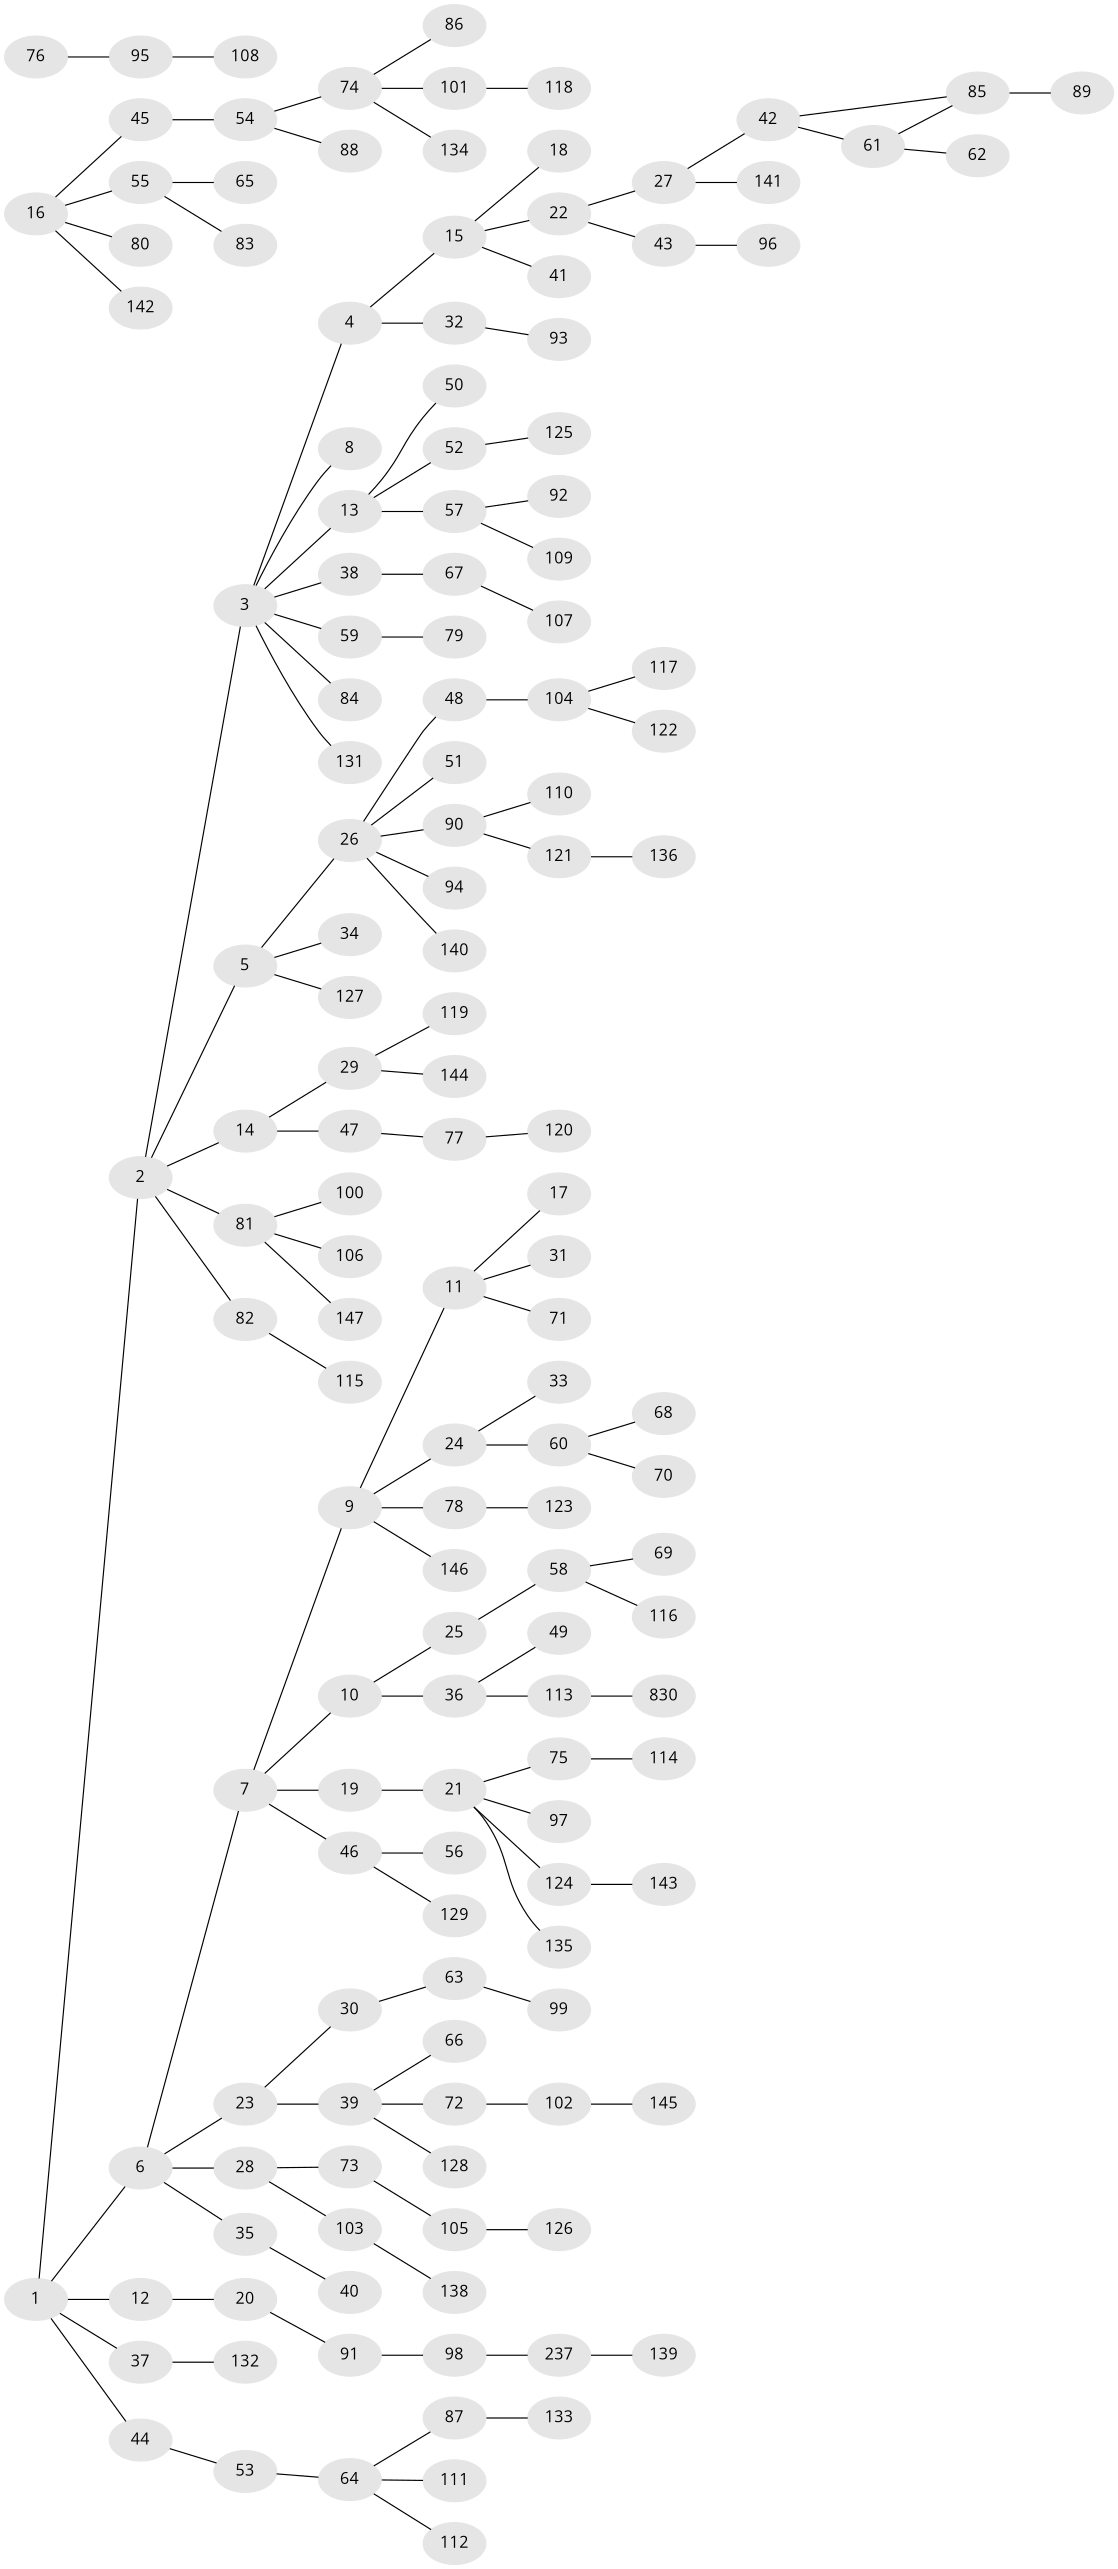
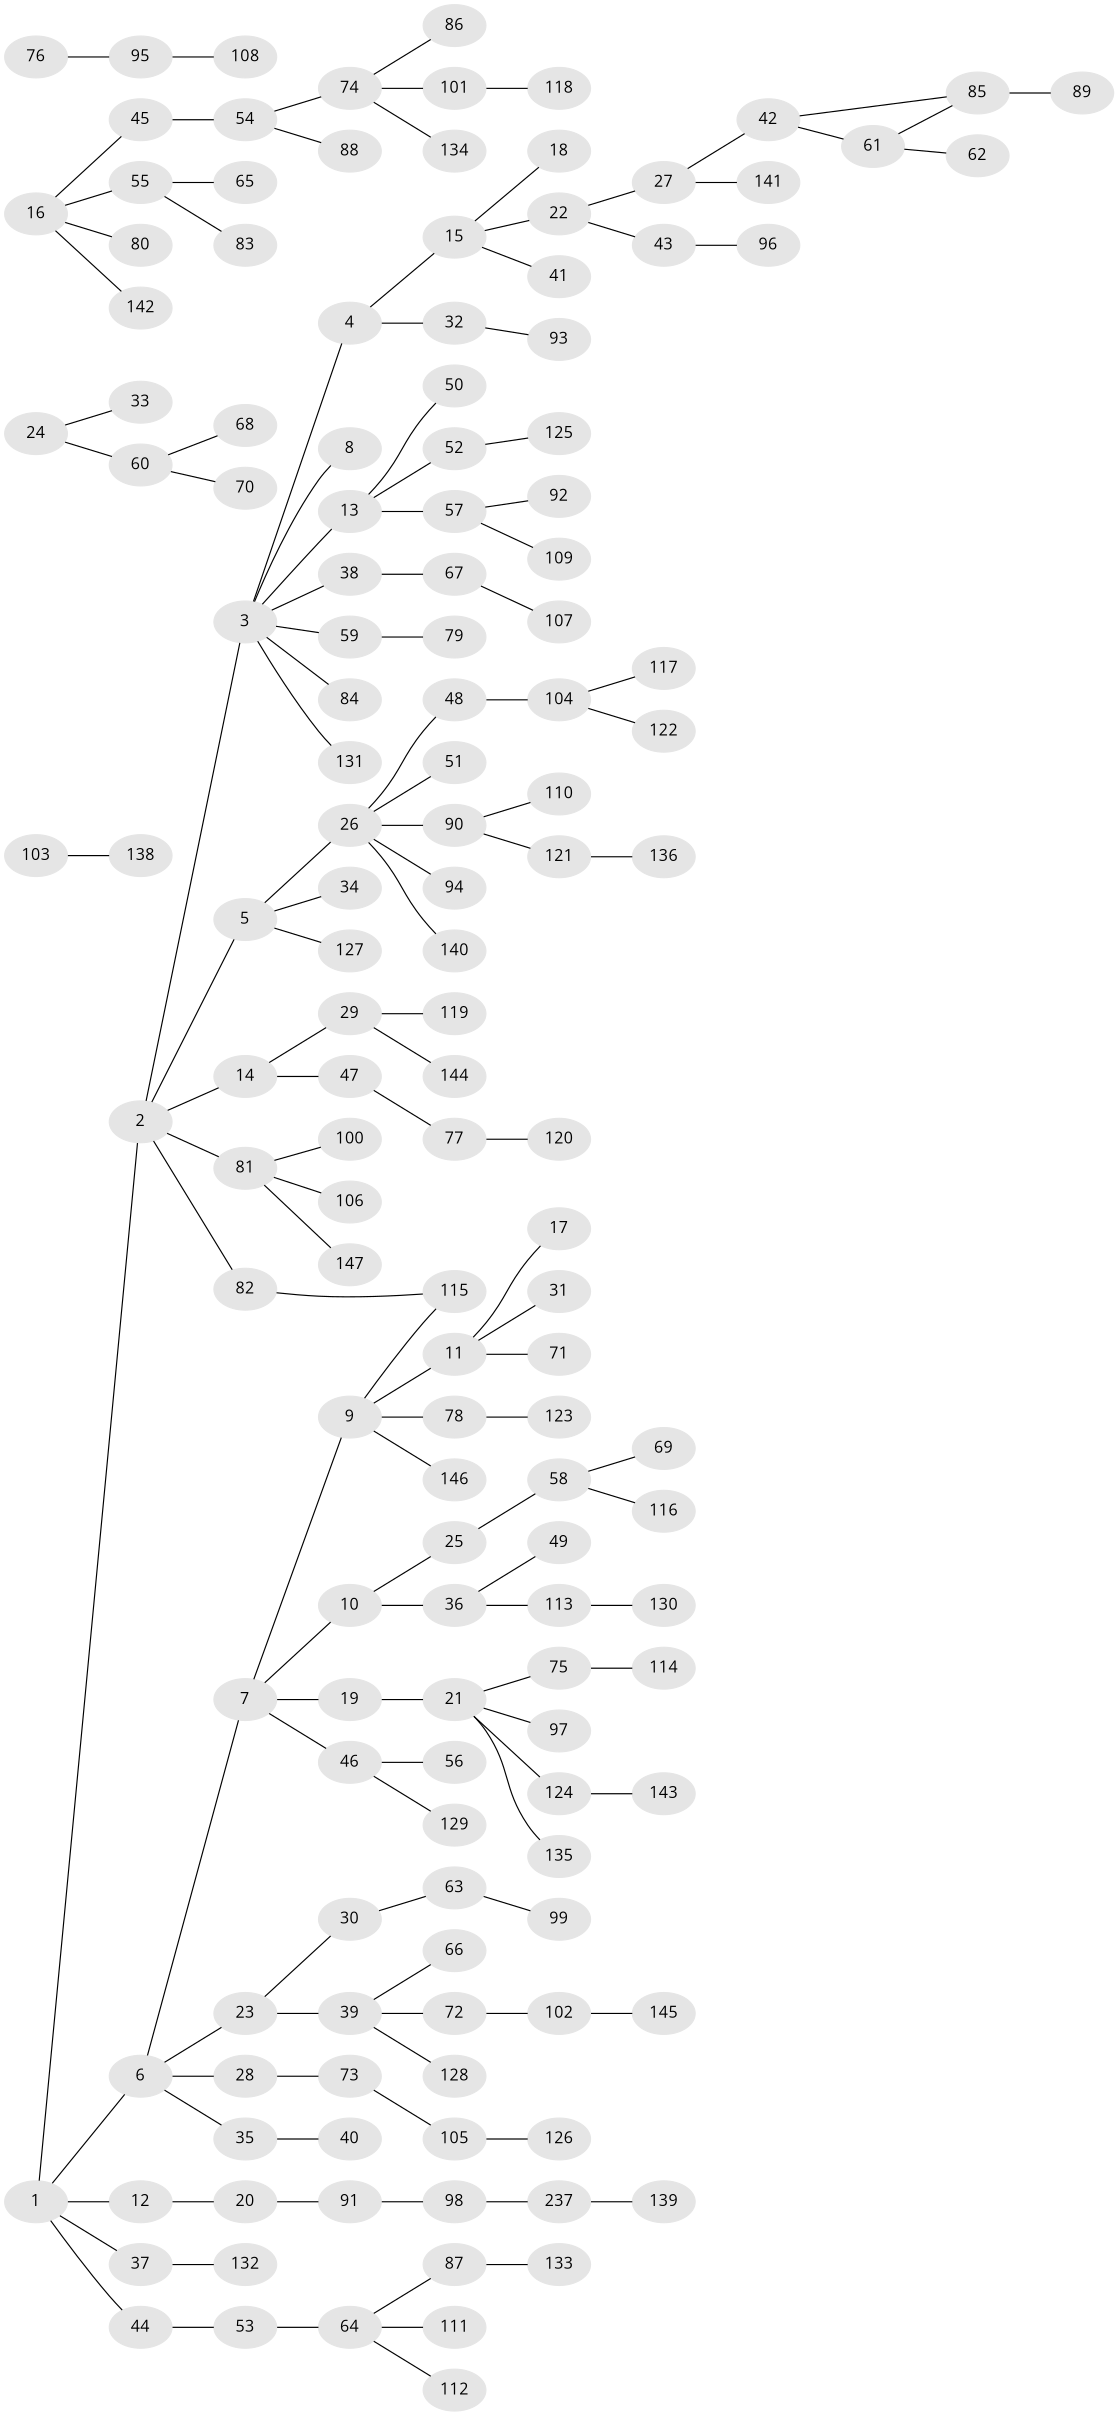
(402, 1476) -> (399, 1352)
(664, 1696) -> (664, 1605)
(297, 2199) -> none
